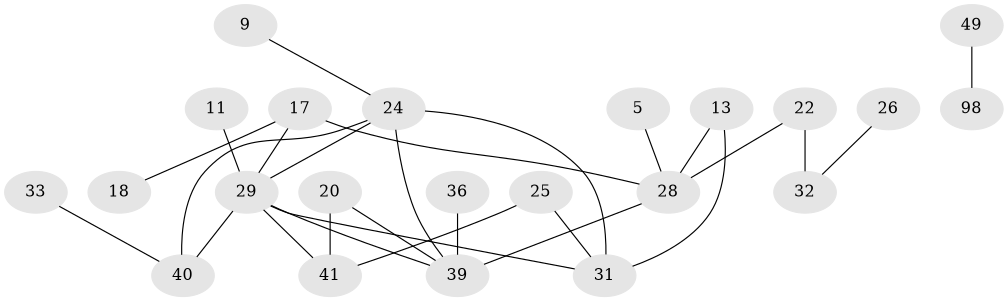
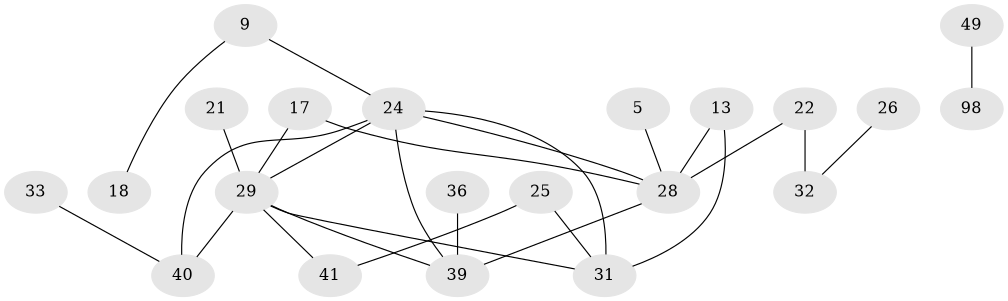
(217, 109) -> (217, 109)
none -> (534, 145)
(210, 151) -> (166, 99)
(330, 192) -> none
